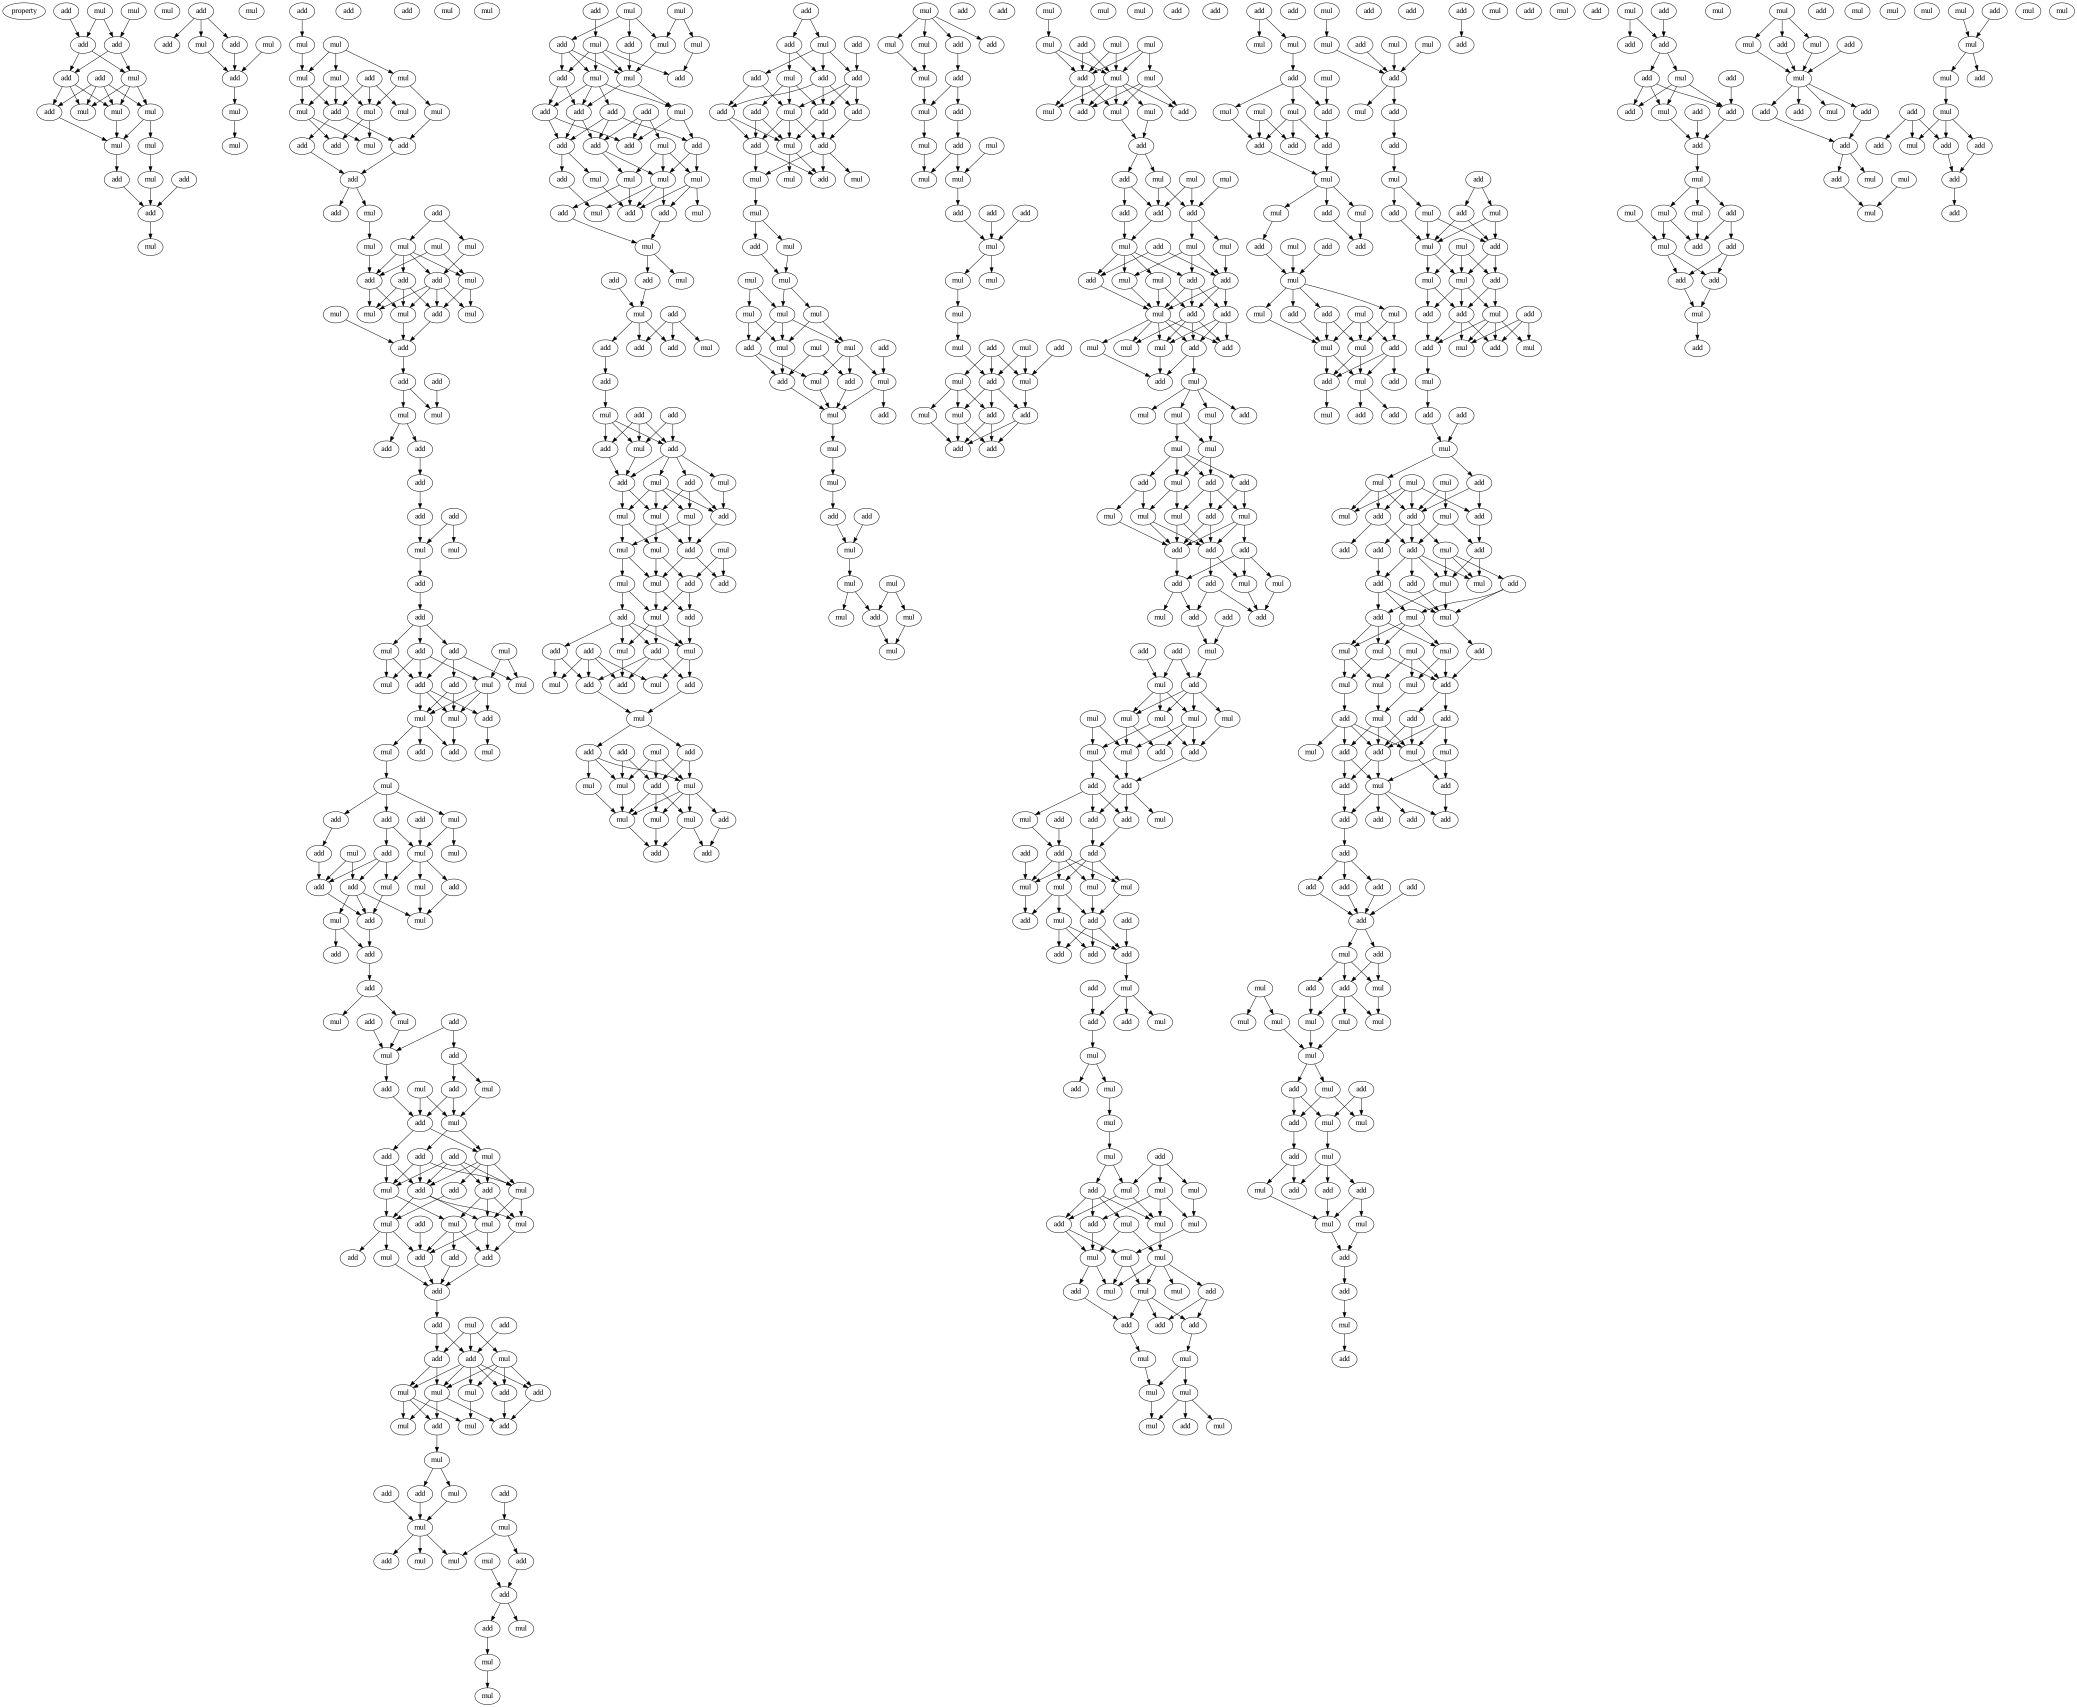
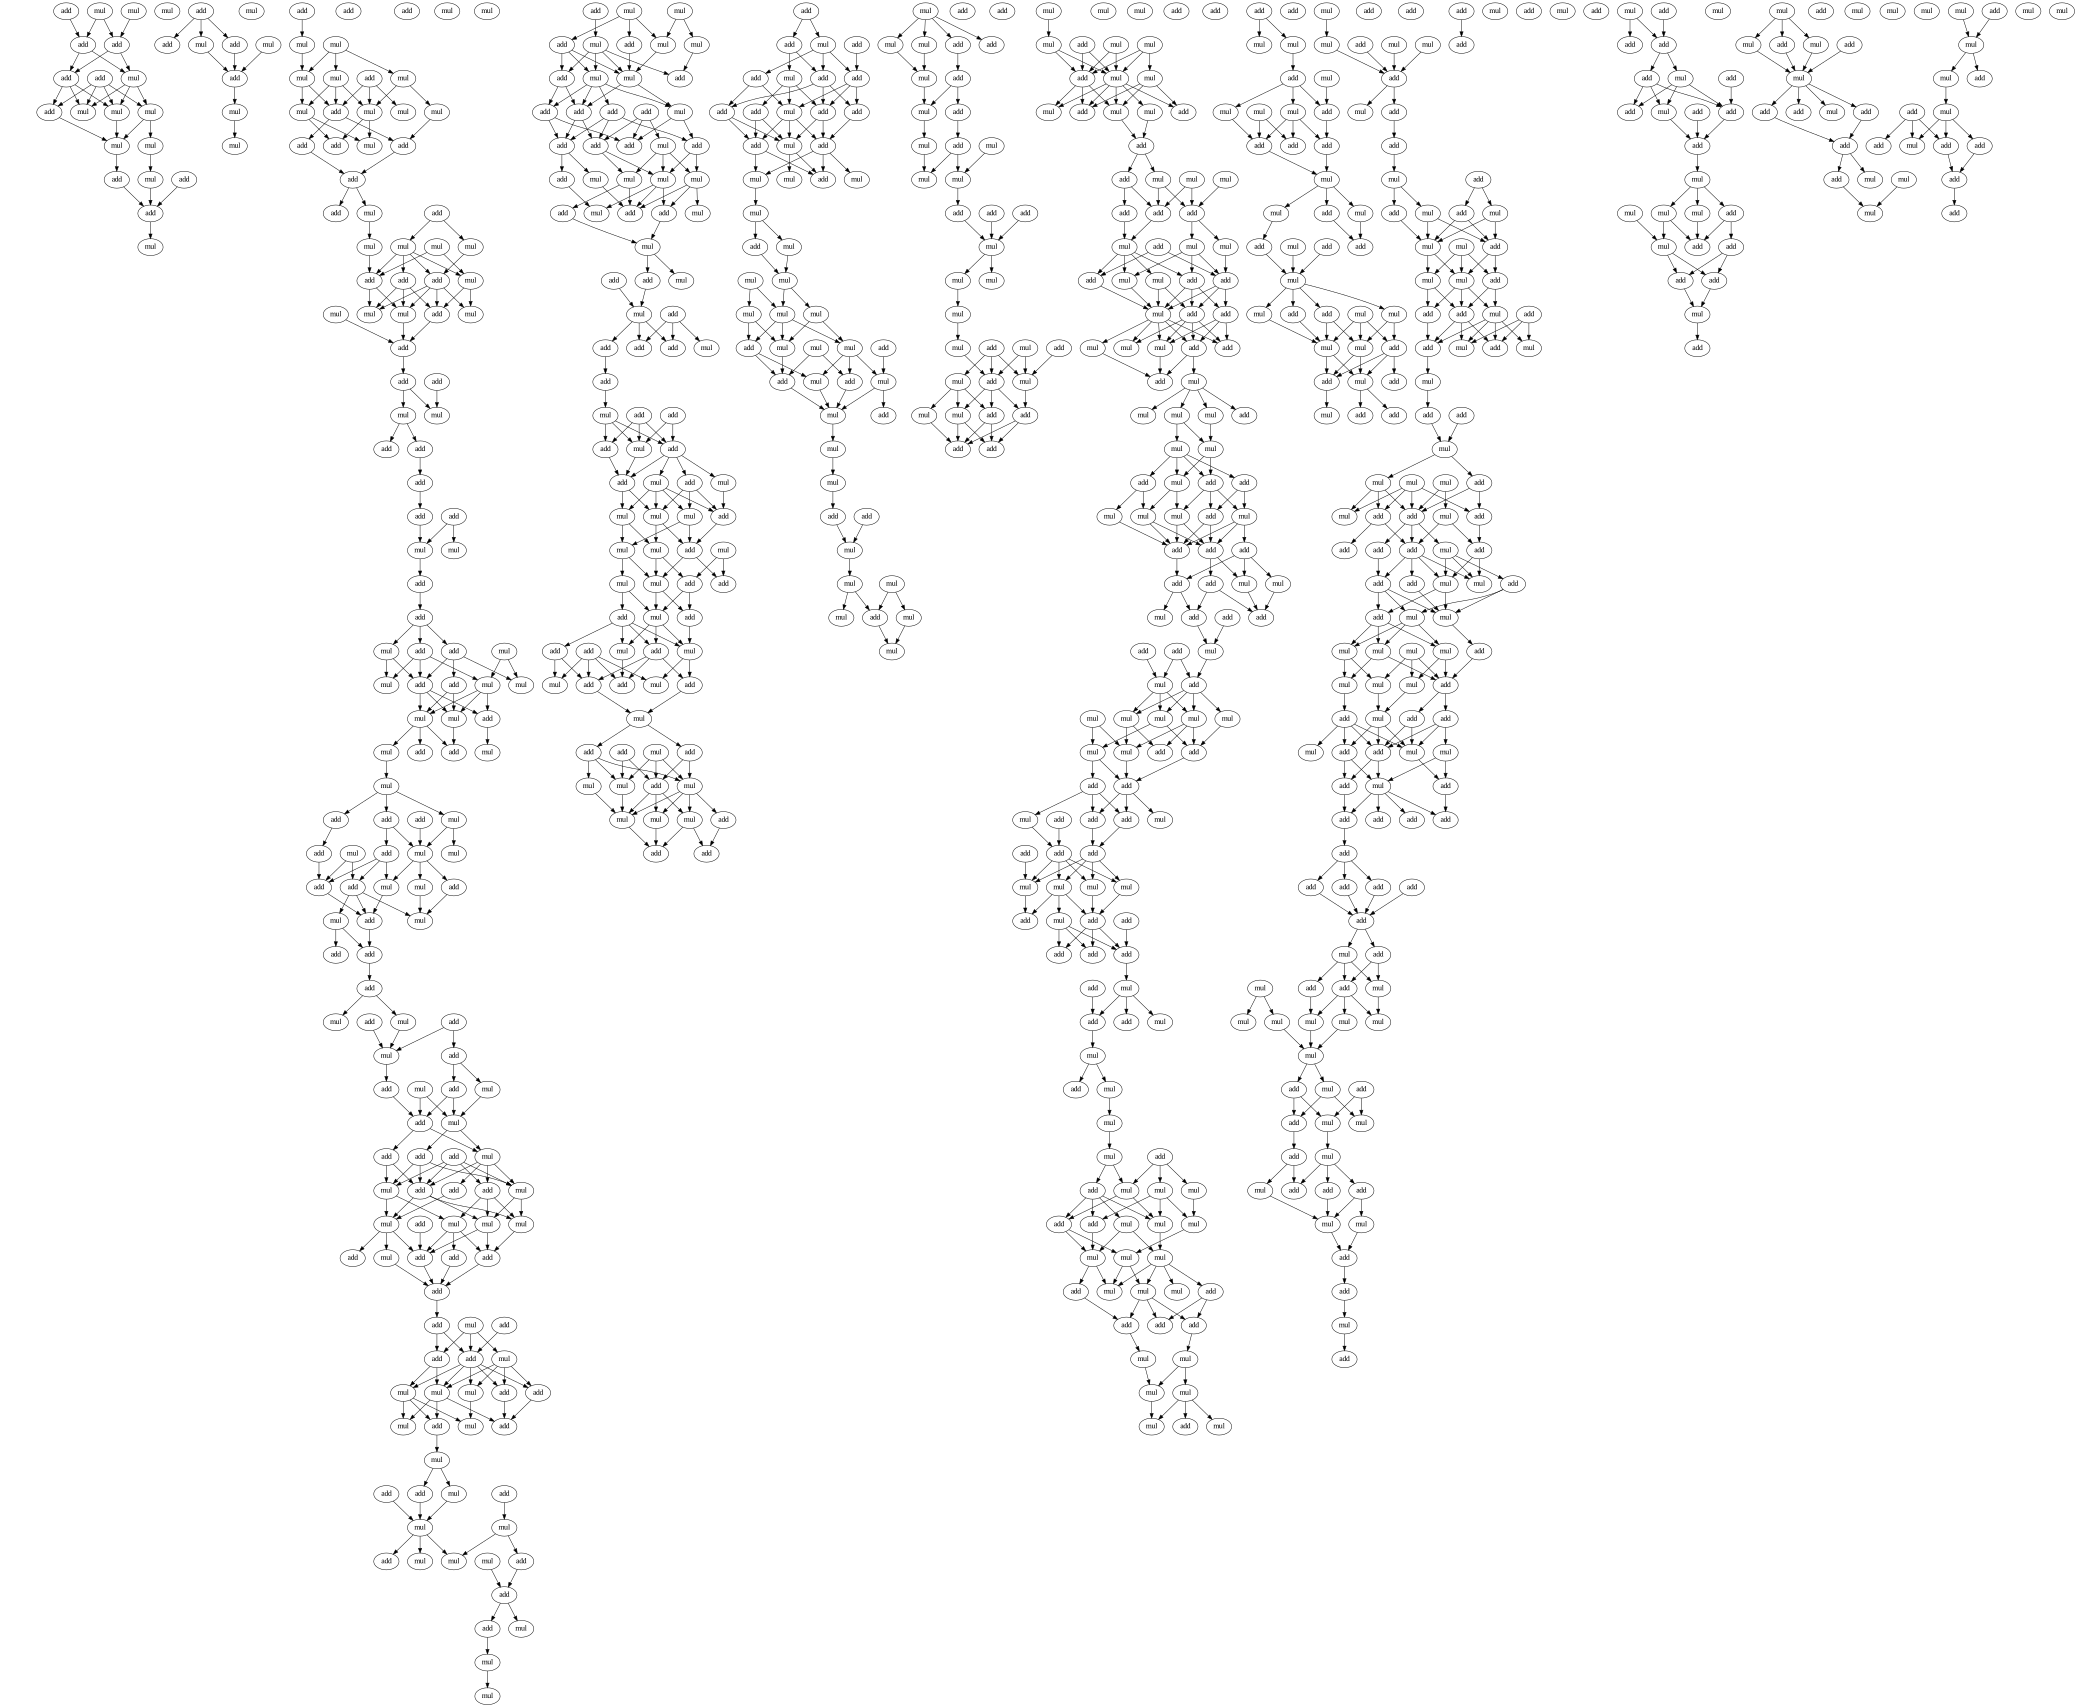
(24, 11) -> none
